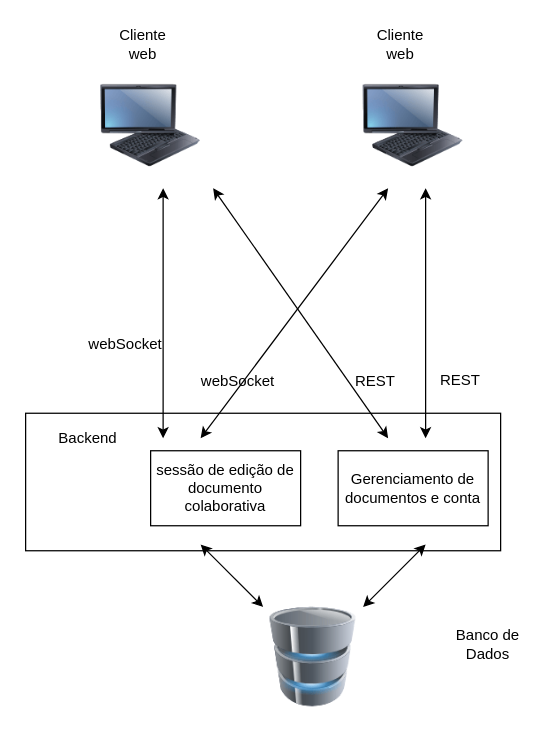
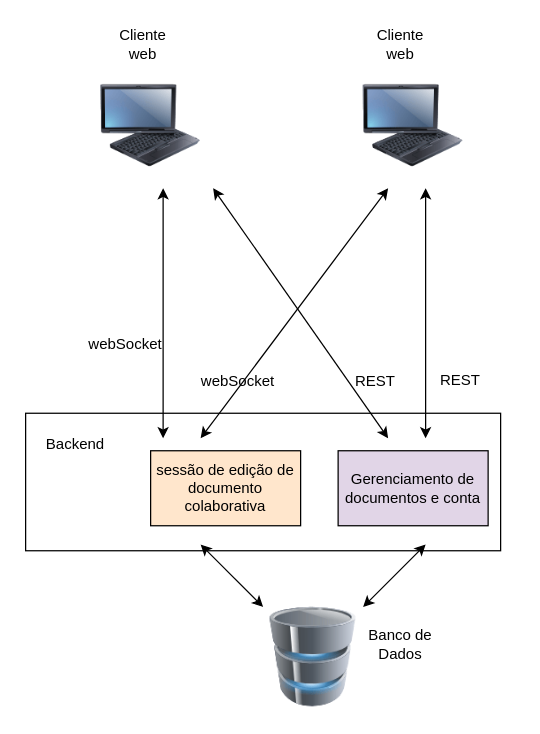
(88, 438) -> (76, 444)
(226, 488) -> (226, 488)
(413, 488) -> (413, 488)
(488, 644) -> (401, 644)
